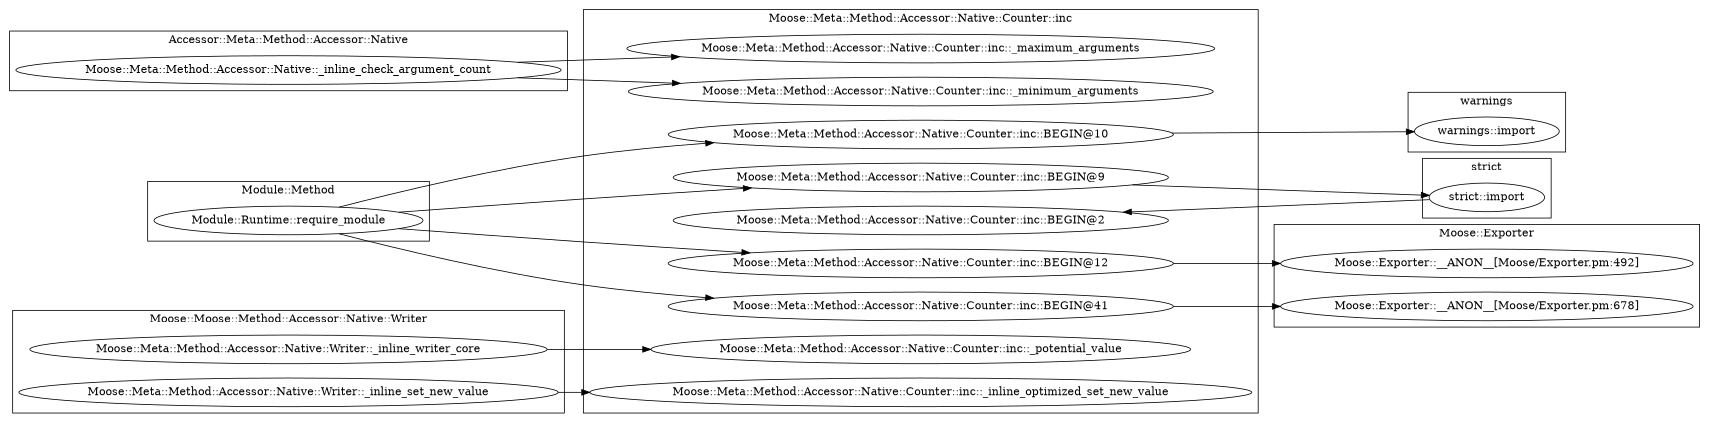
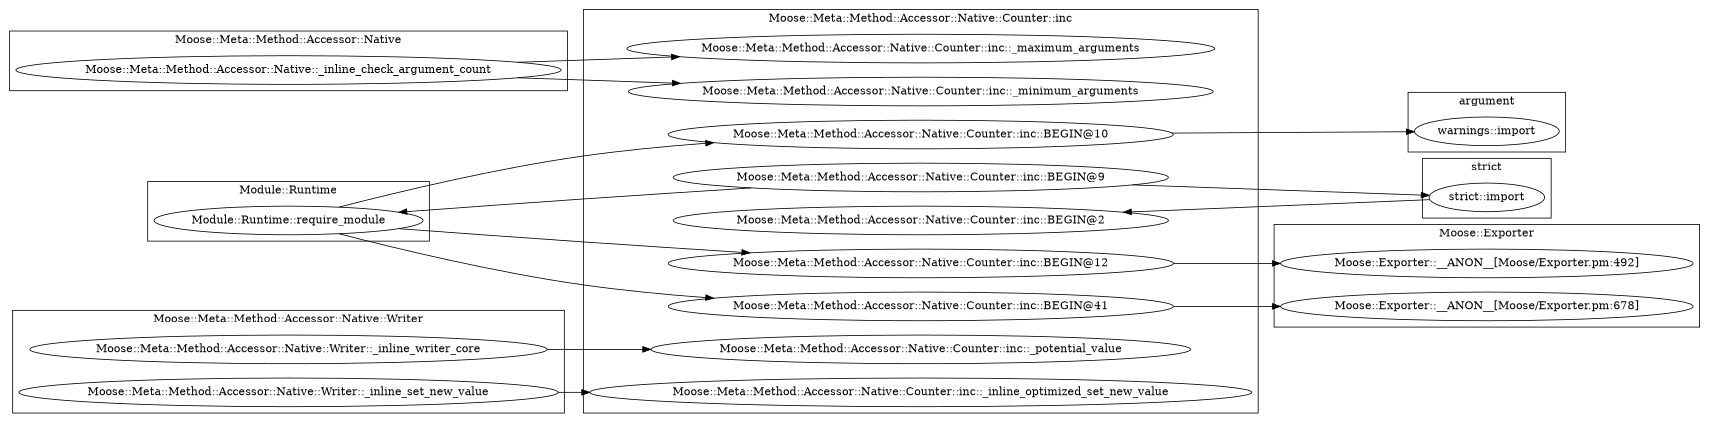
(289, 40) -> (289, 40)
(1487, 101) -> (1487, 101)
(289, 191) -> (289, 191)
(571, 200) -> (571, 200)
(289, 320) -> (289, 320)
